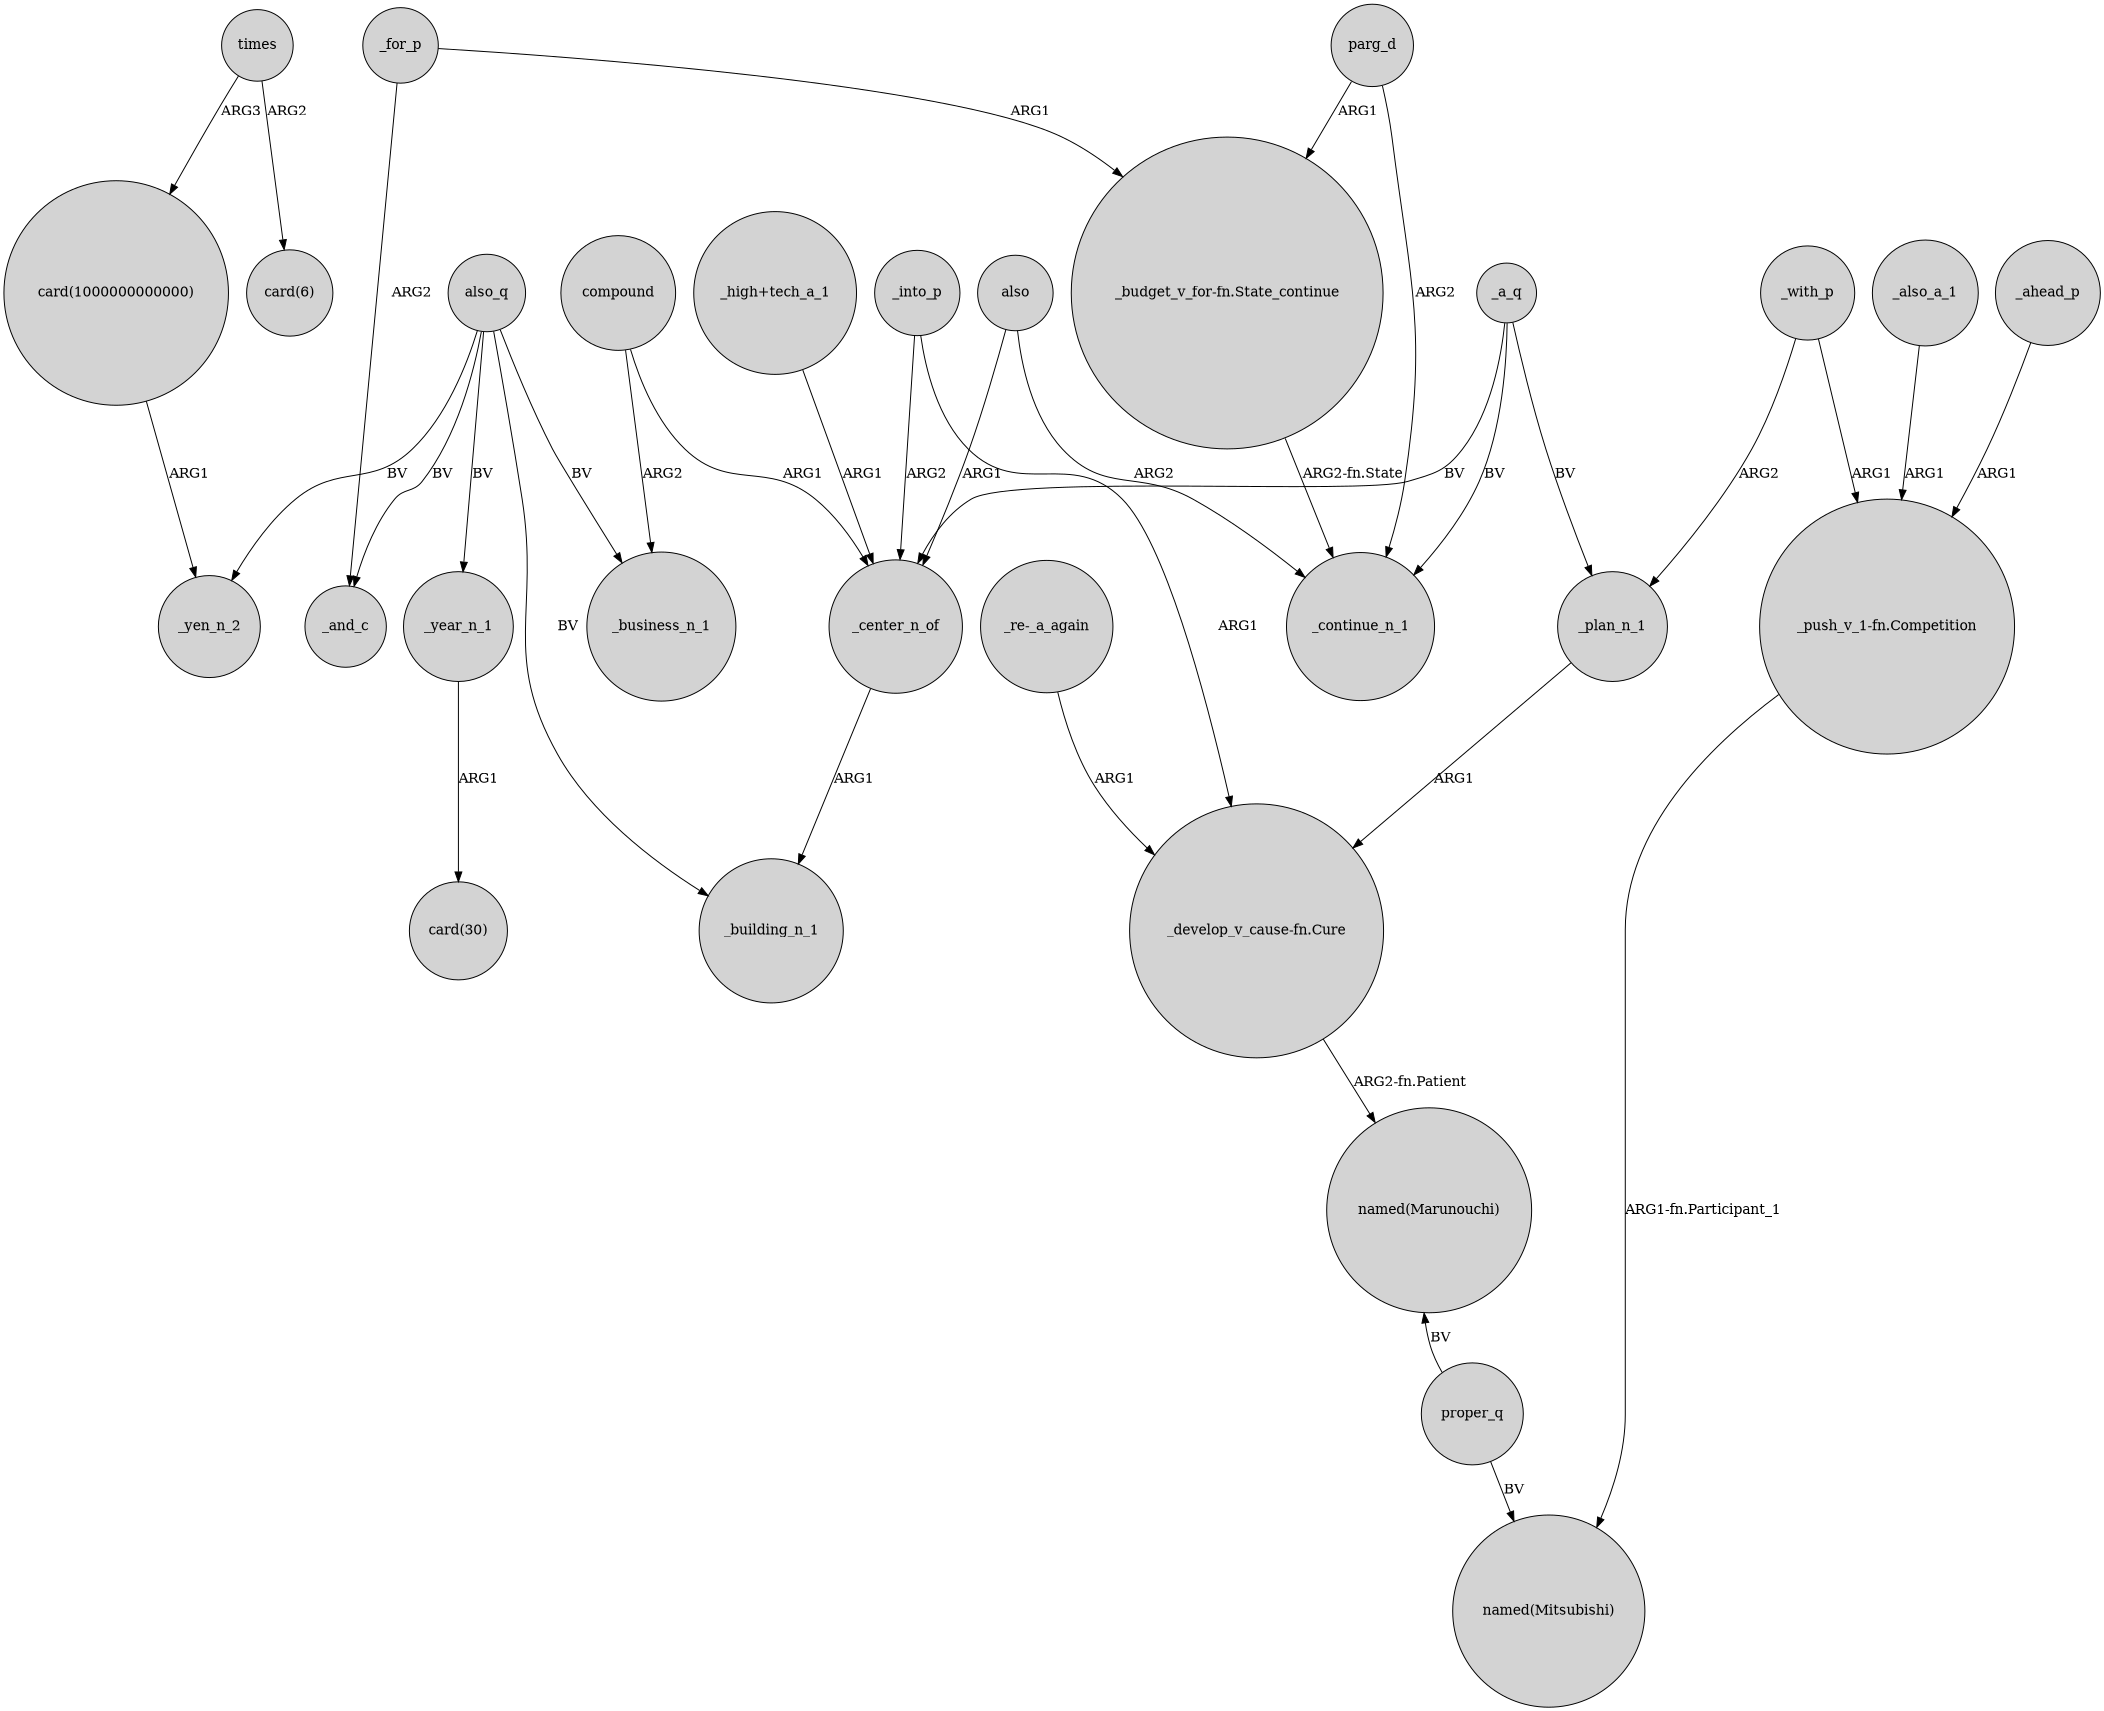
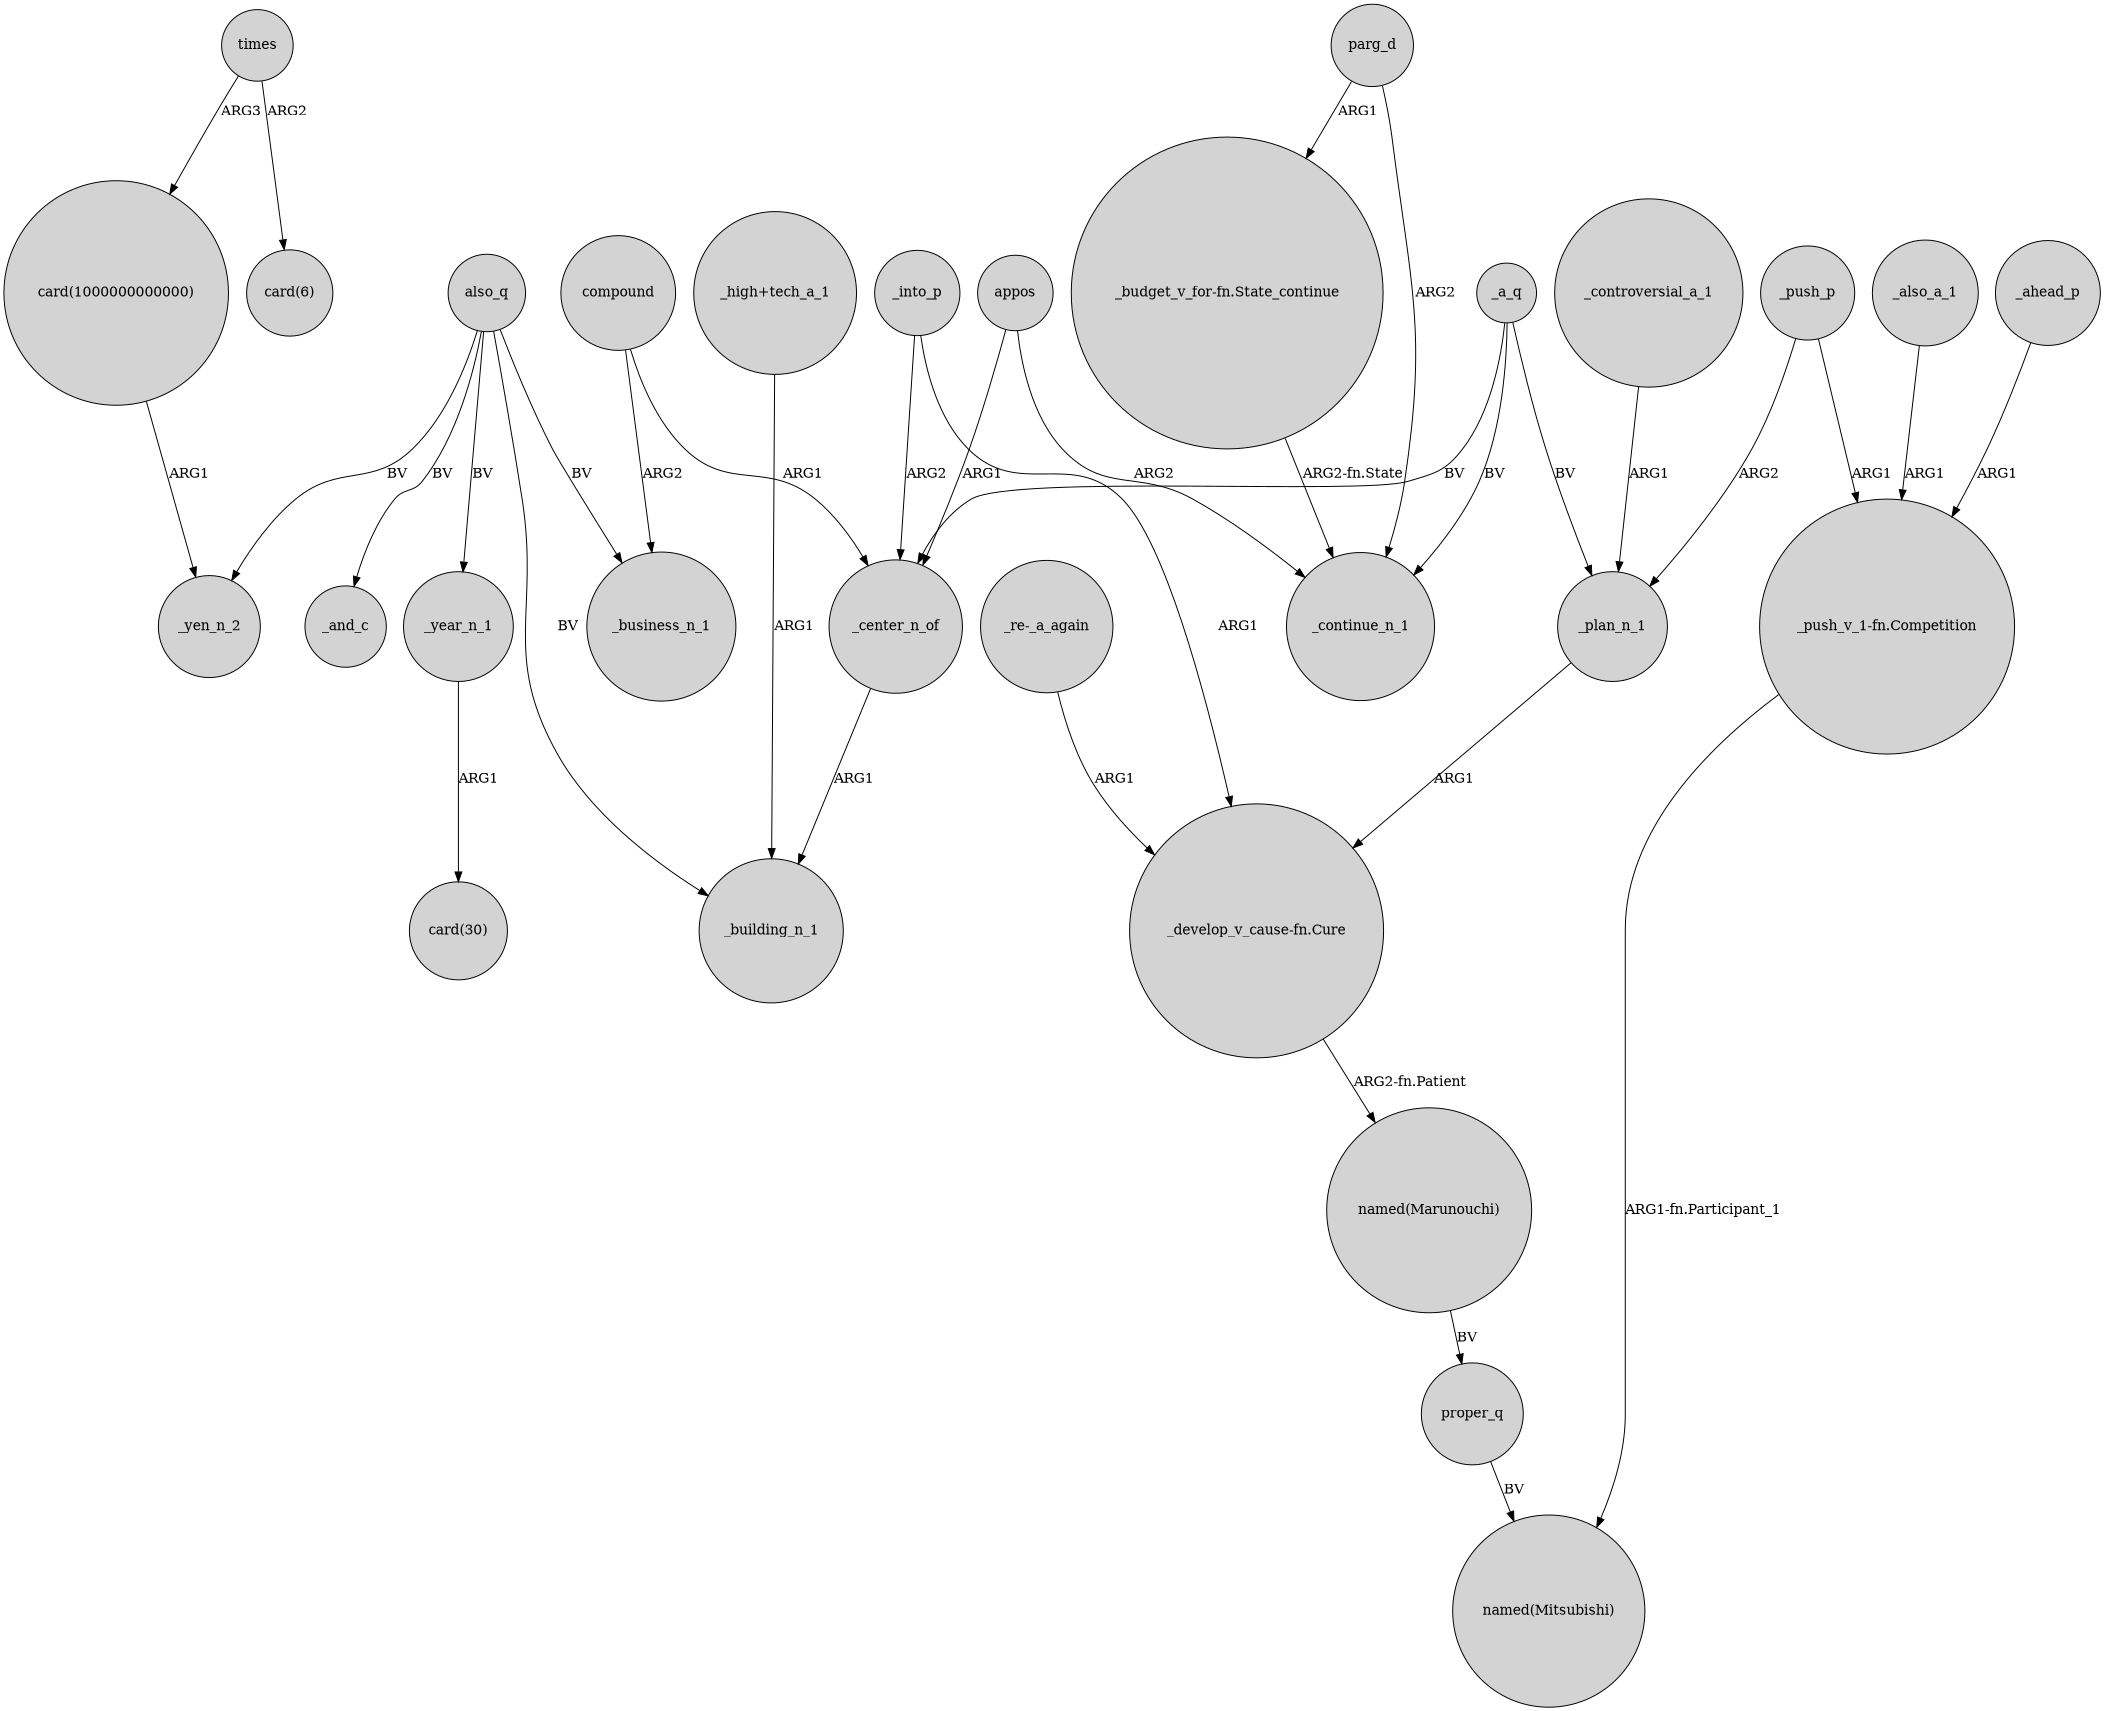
(401, 45) -> none
(1015, 293) -> (1015, 293)
none -> (1649, 293)
(1808, 293) -> (1808, 293)
(836, 462) -> (773, 612)
(1431, 1348) -> (1455, 1333)
